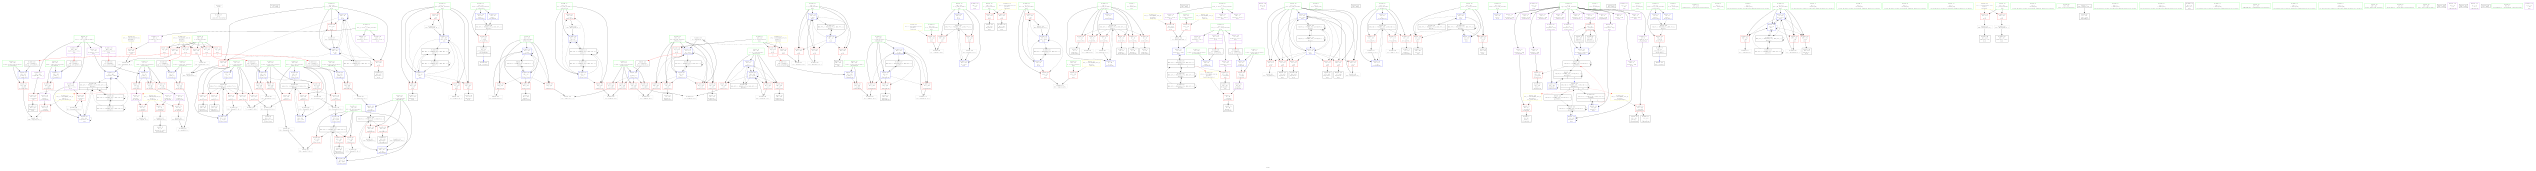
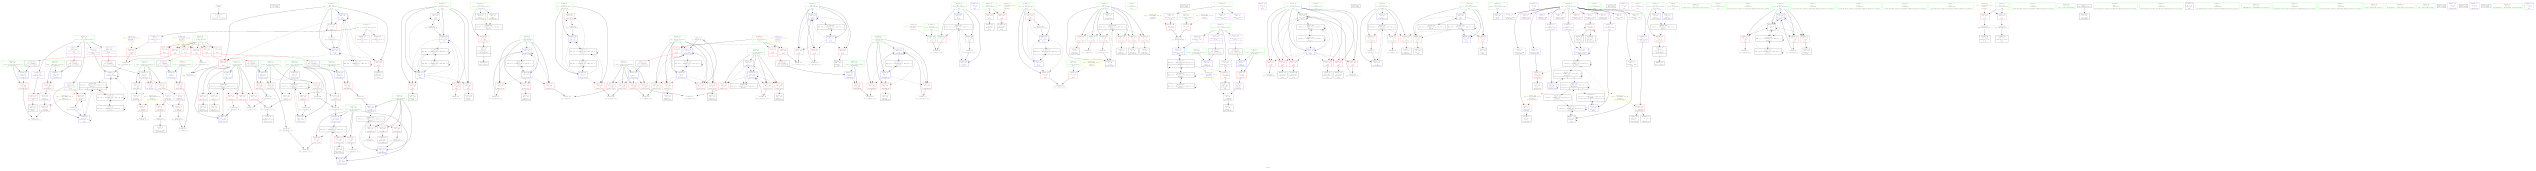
none -> (397, 129)
